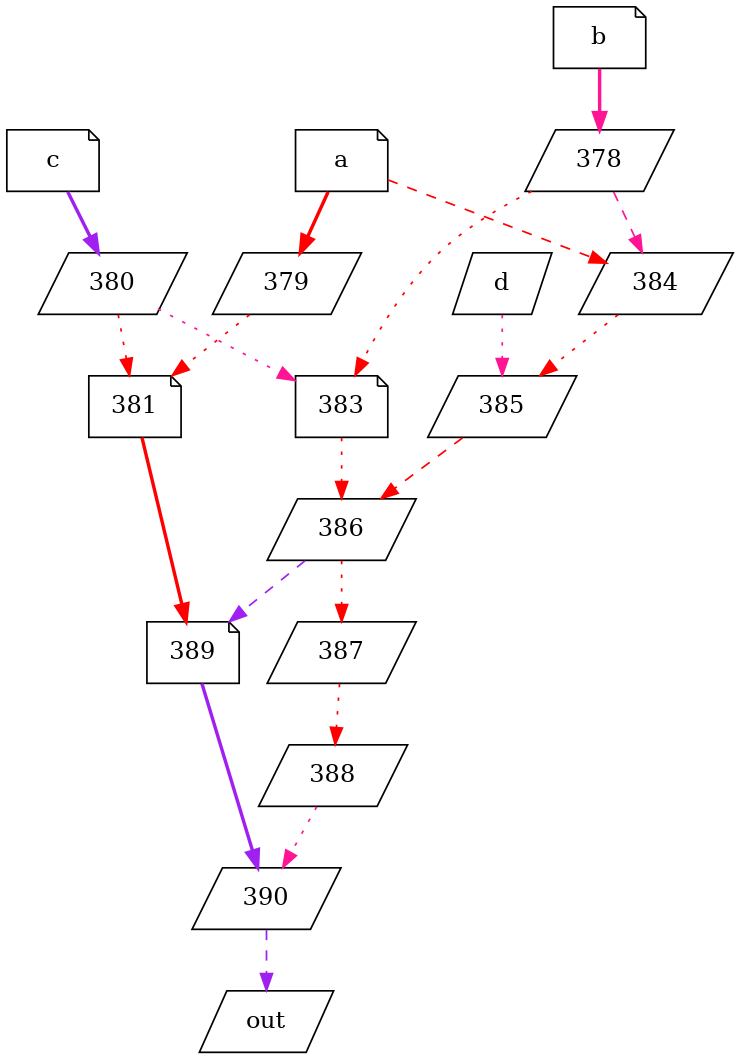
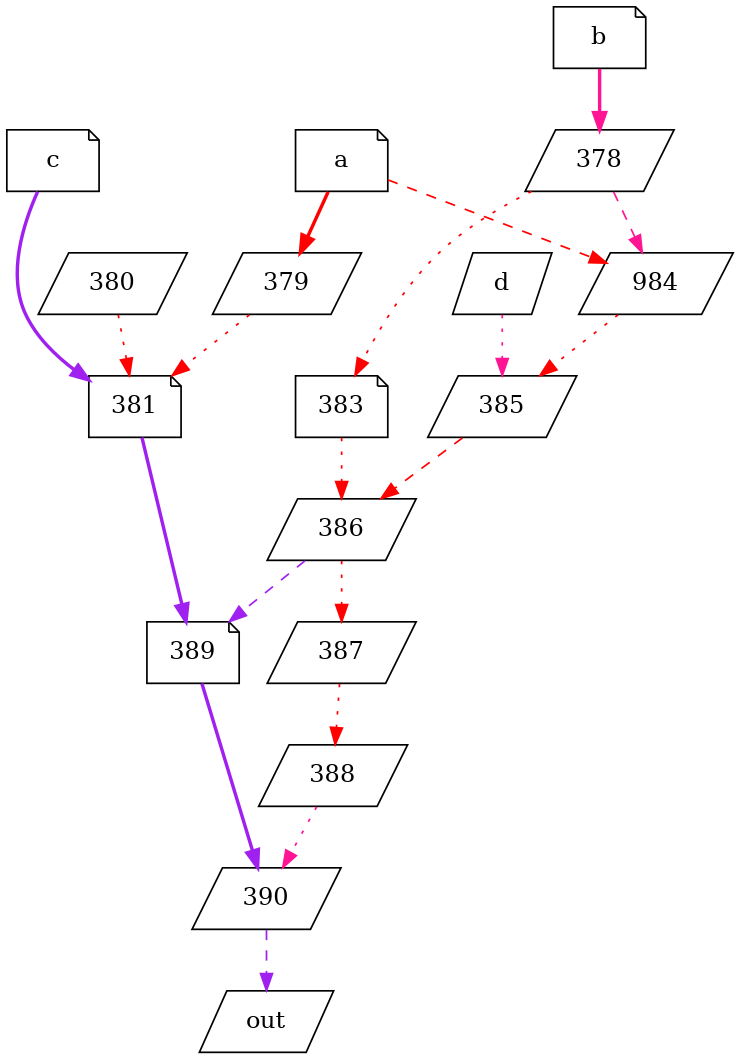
(79, 214) -> (19, 289)
(656, 284) -> (656, 284)
(228, 345) -> none
(162, 521) -> (162, 521)
